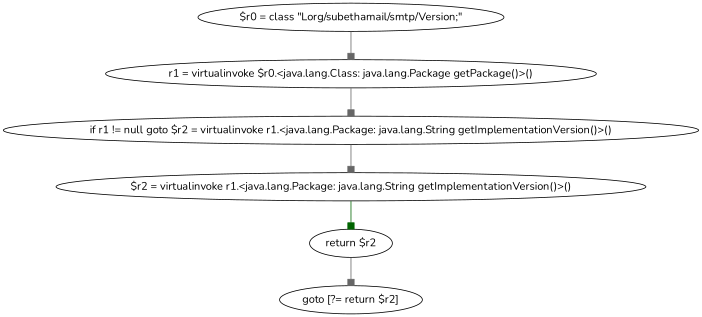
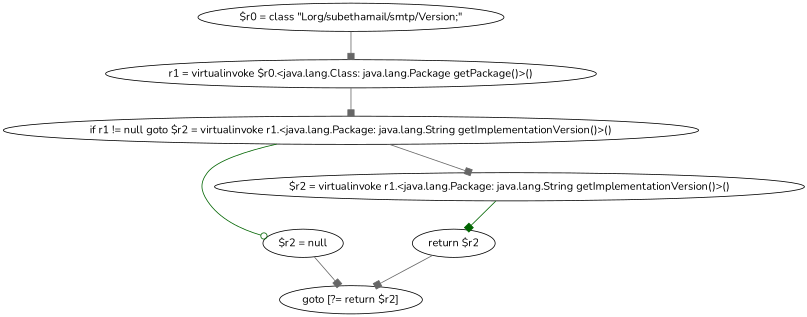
none -> (303, 243)
